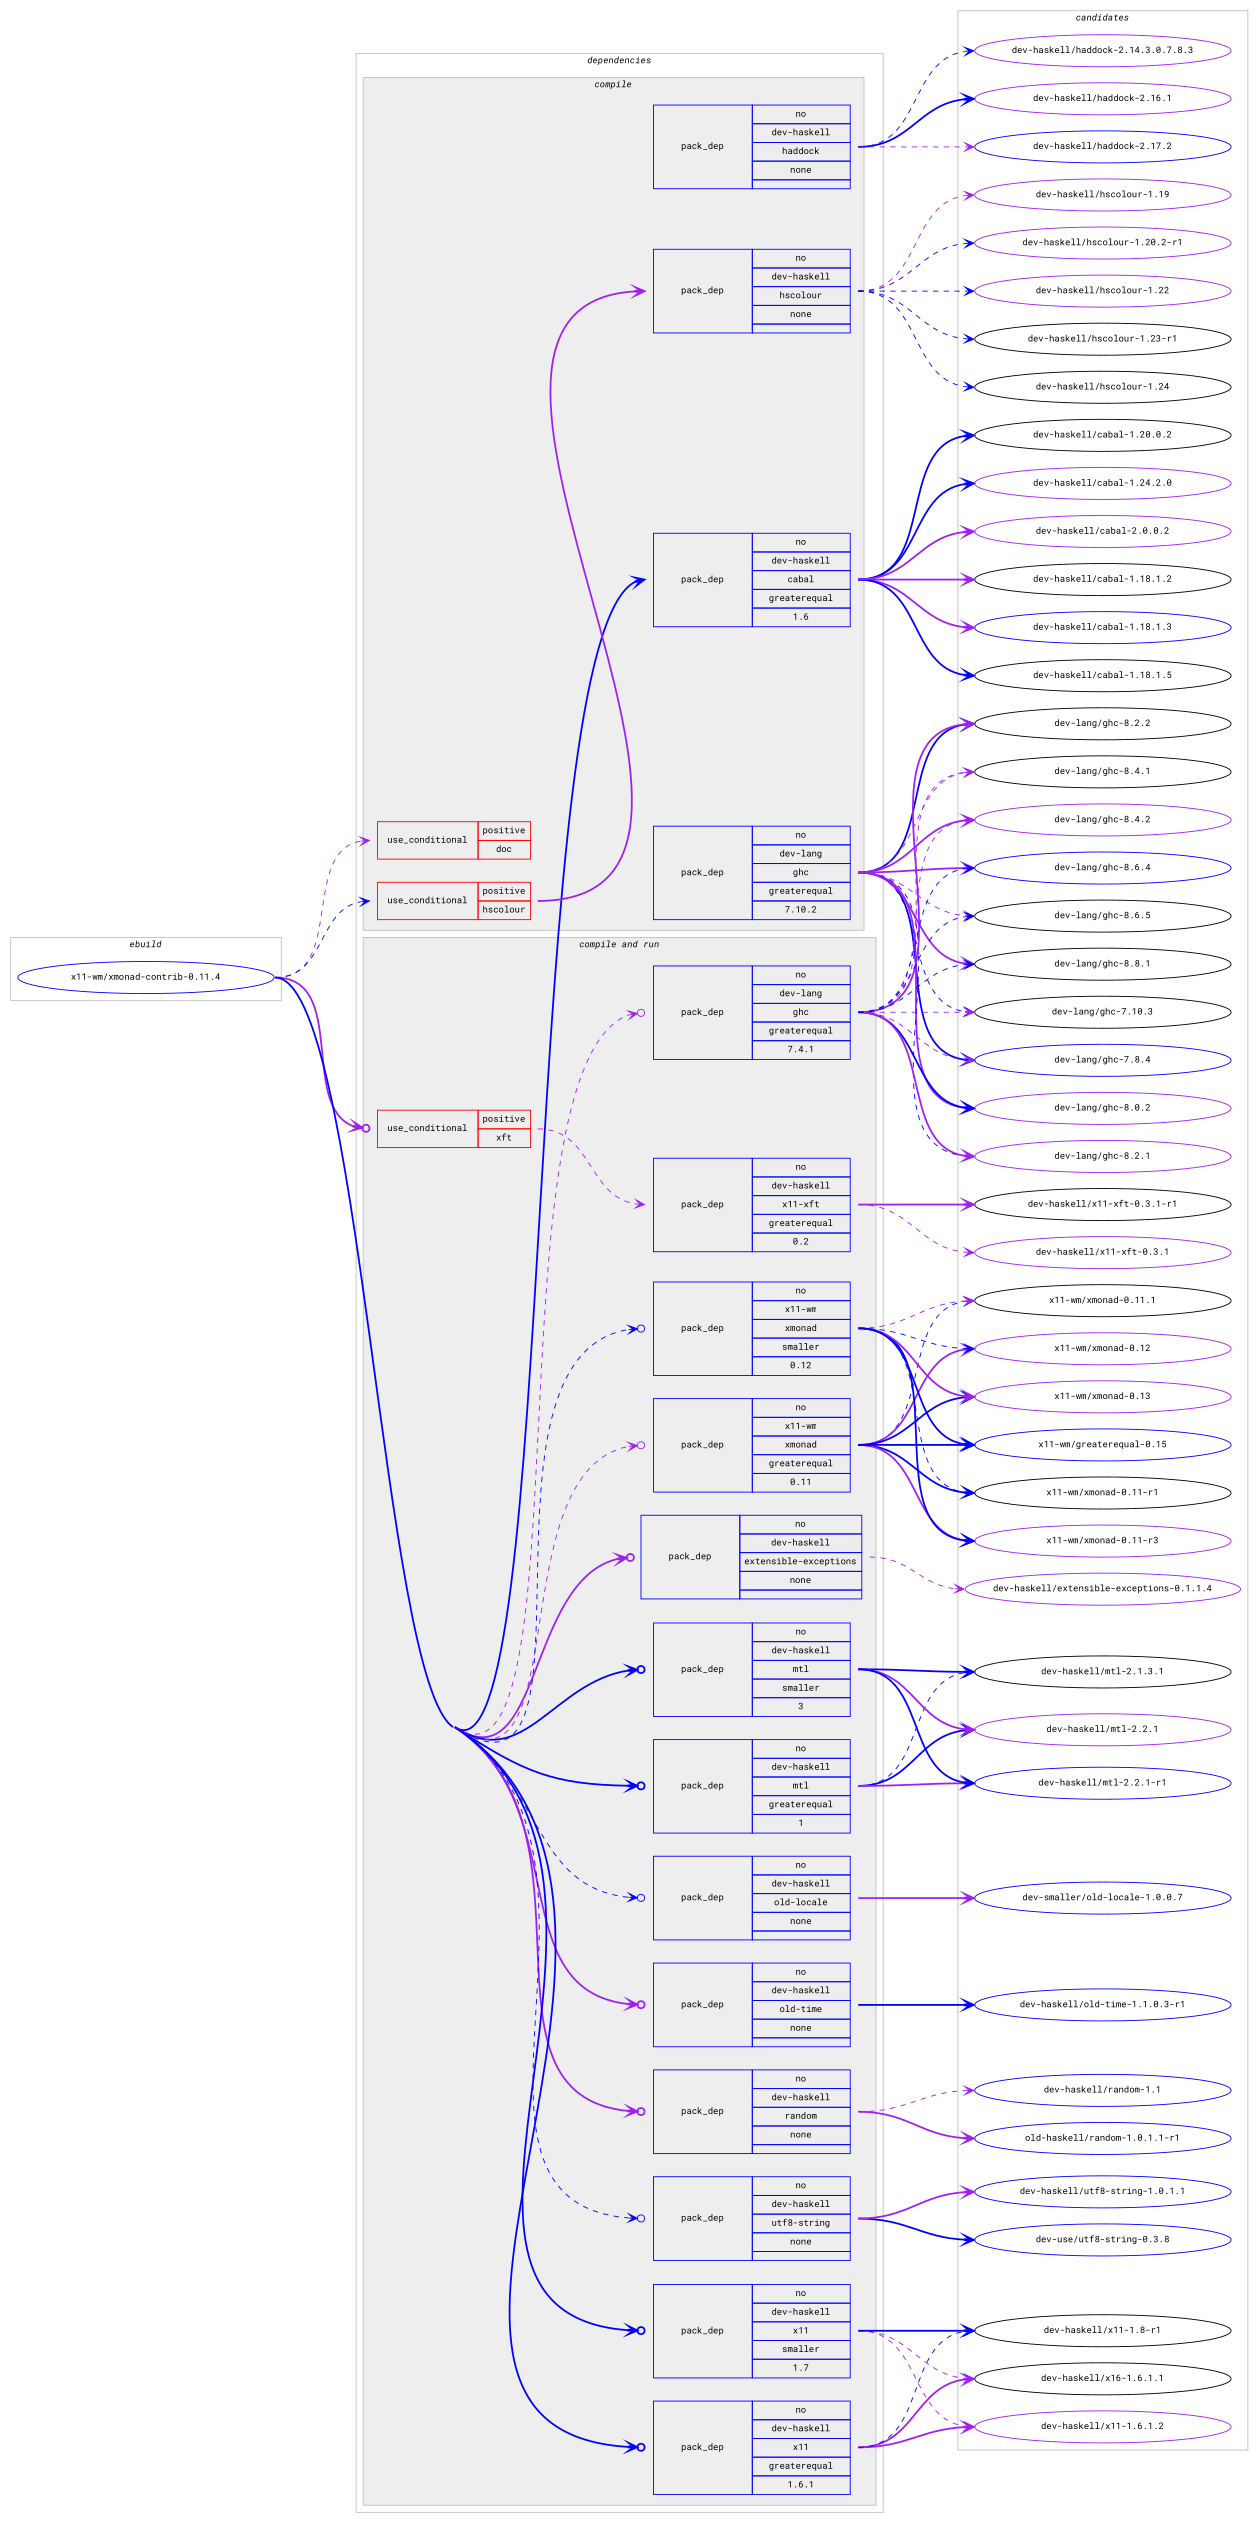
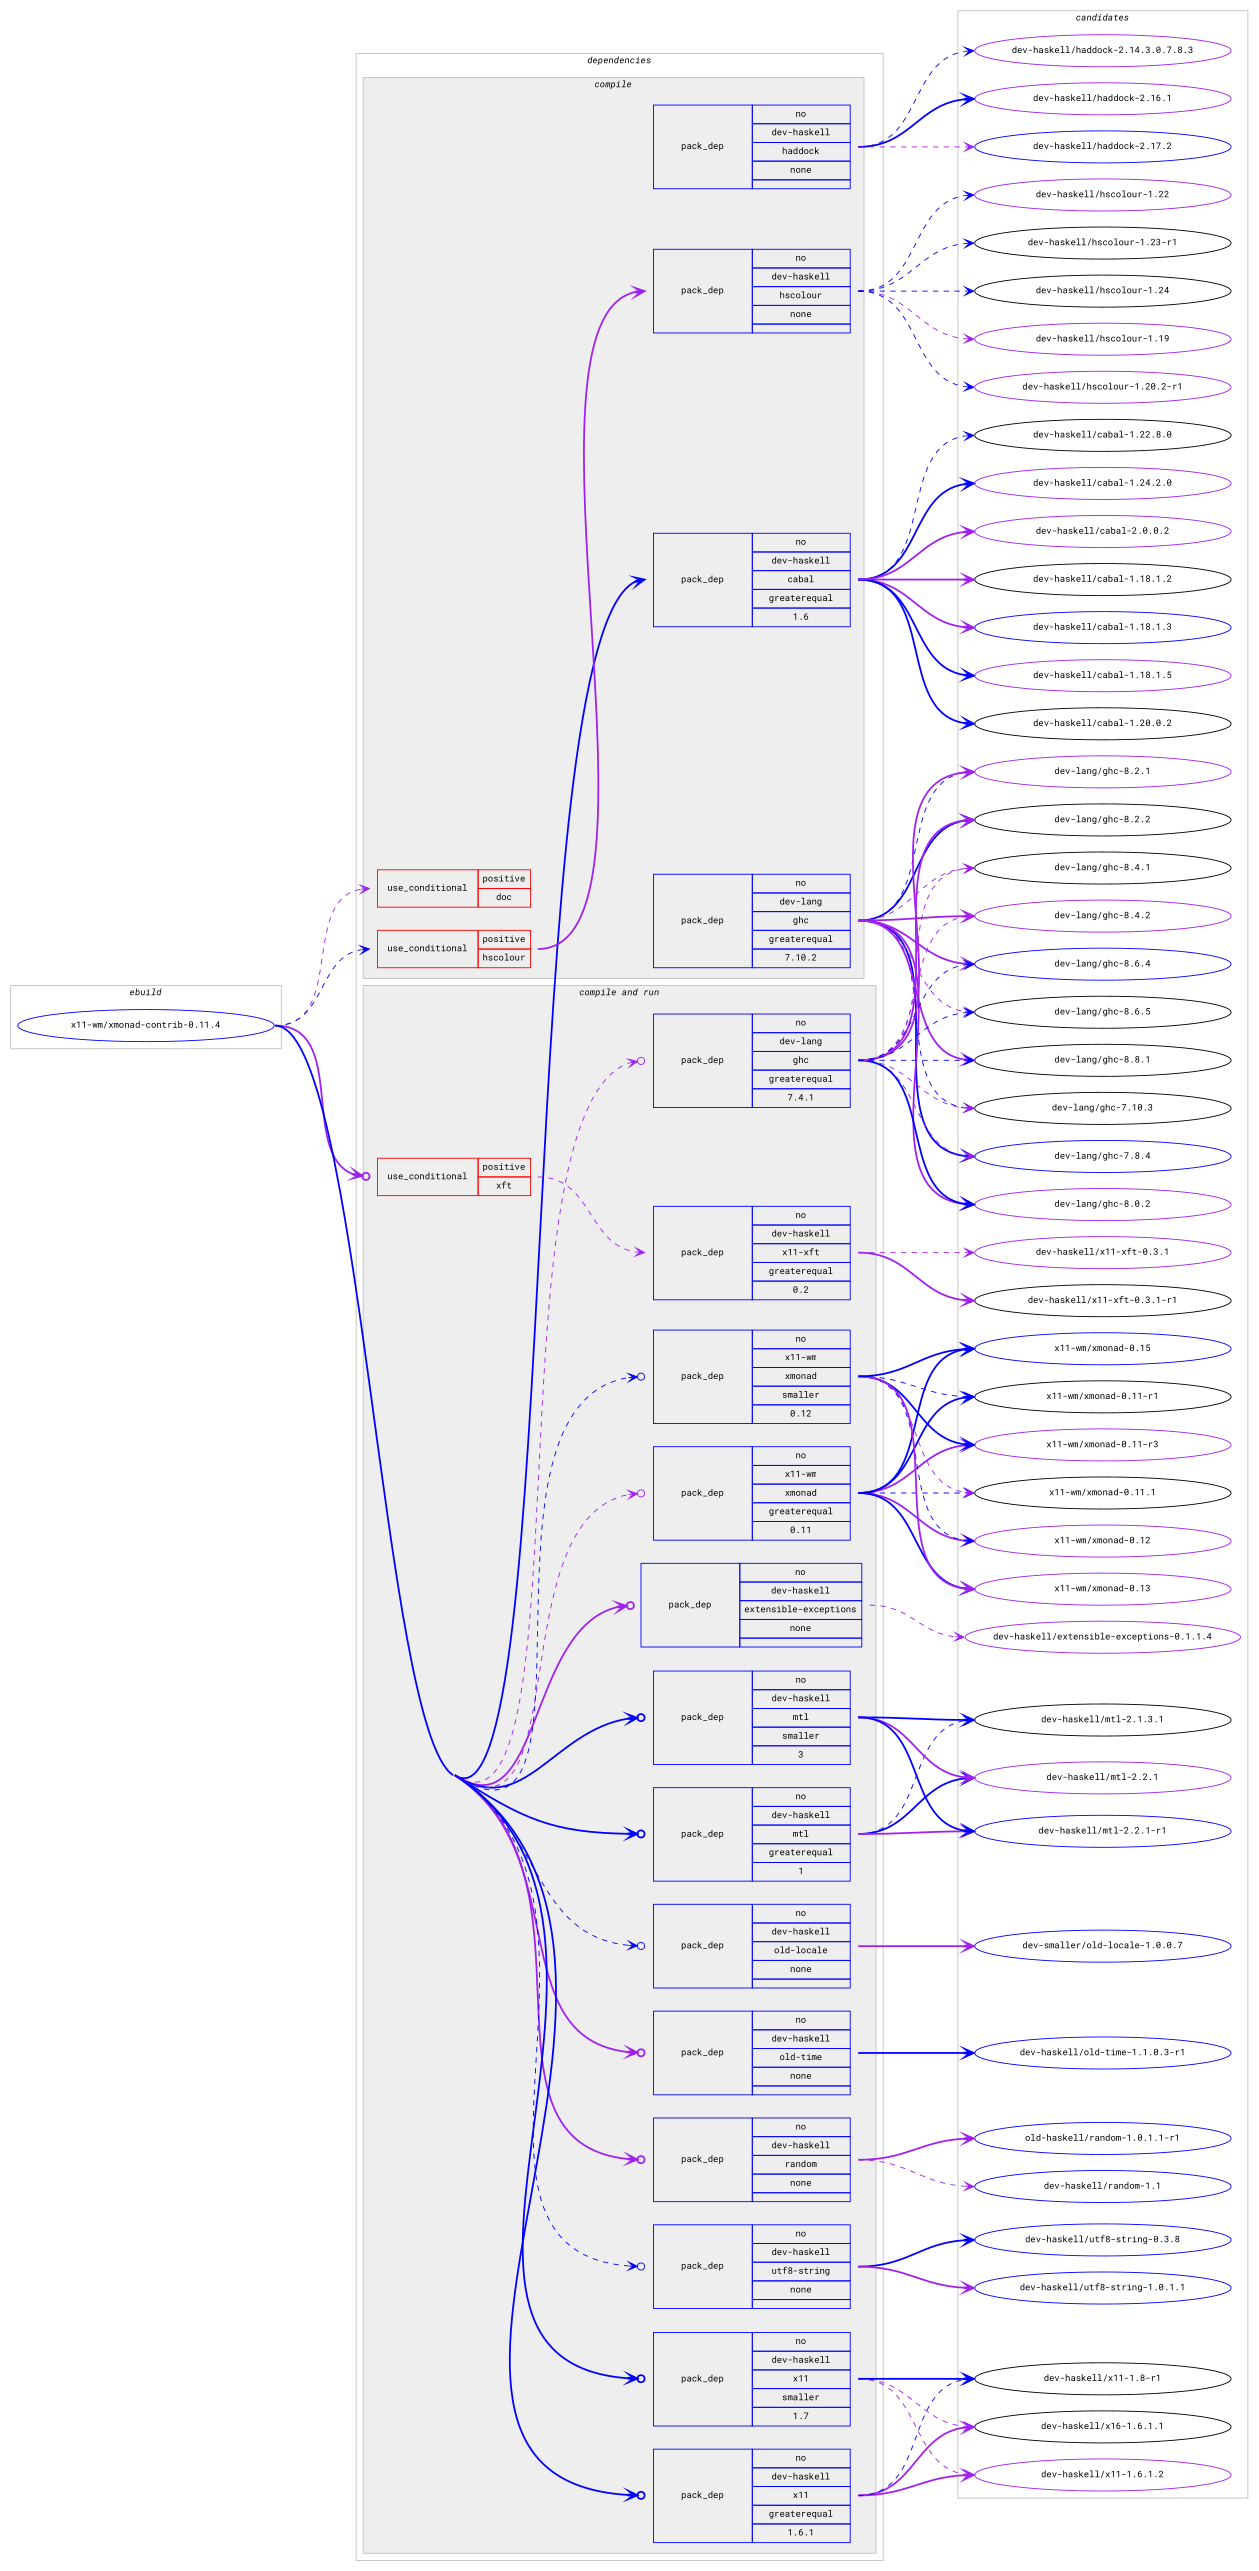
none -> (1103, 435)
(1103, 676) -> (1103, 676)
(1103, 1445) -> (1103, 1349)
(1103, 2240) -> (1103, 2240)
